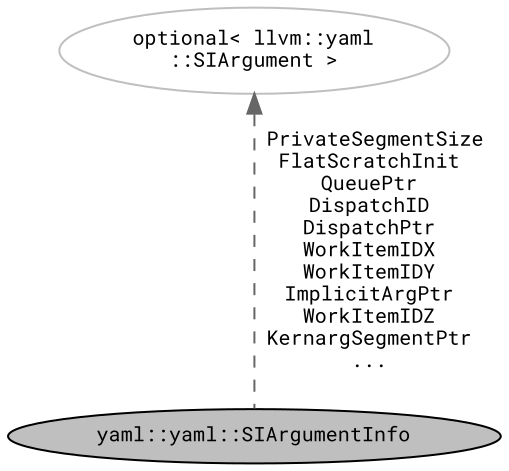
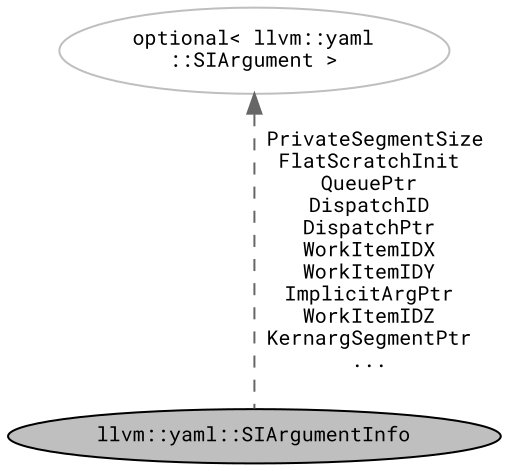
(254, 436) -> (254, 436)
